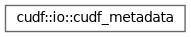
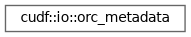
(95, 19) -> (95, 19)
